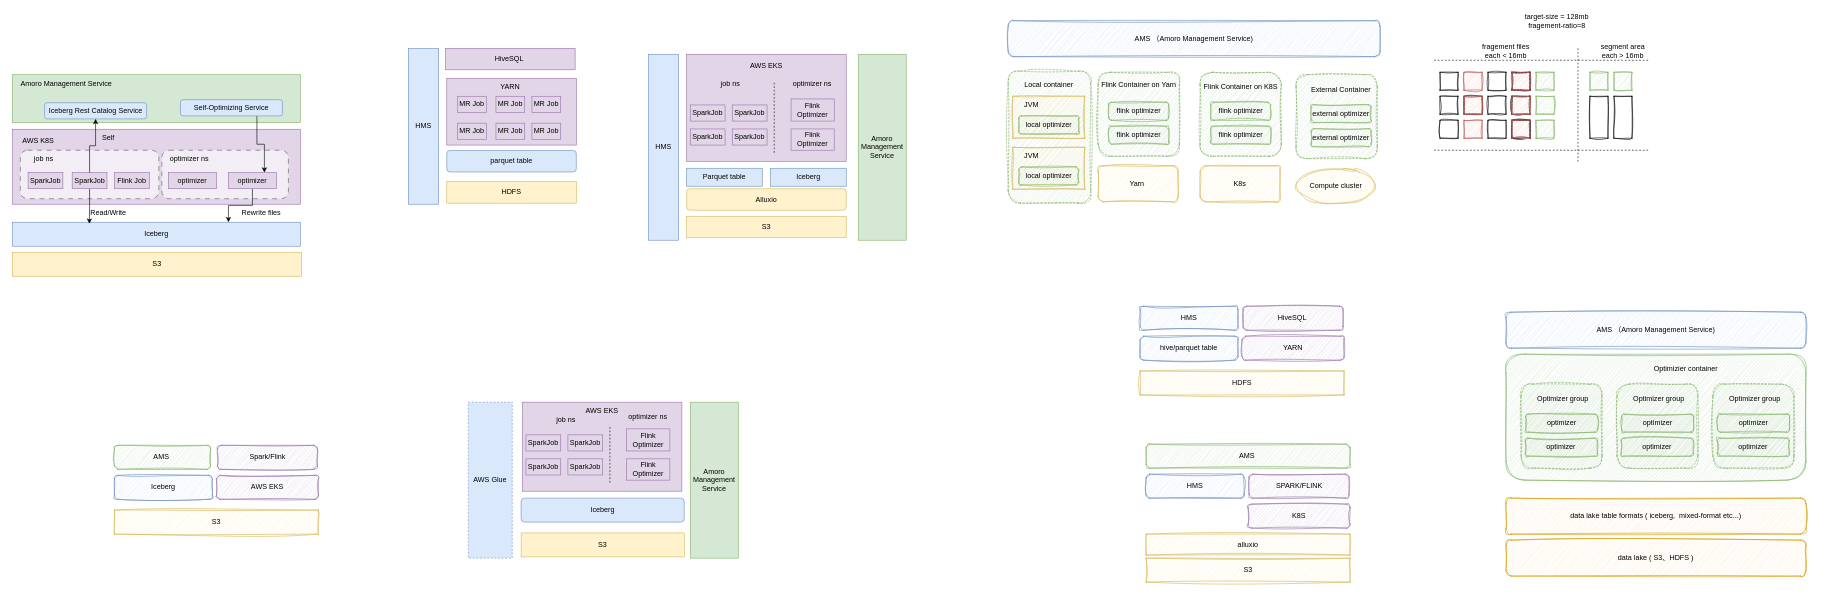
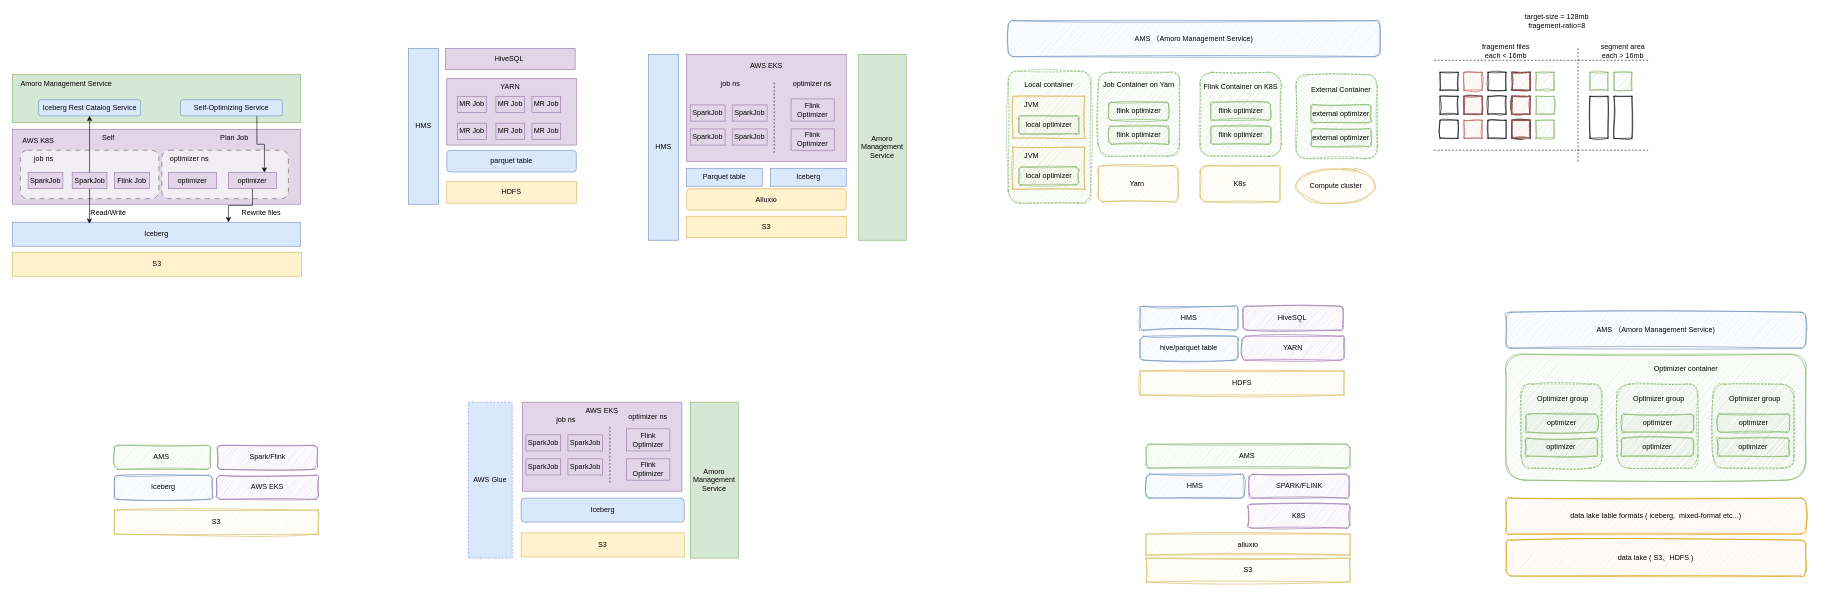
(1139, 85) -> (1139, 85)
(95, 111) -> (89, 108)
none -> (234, 138)
